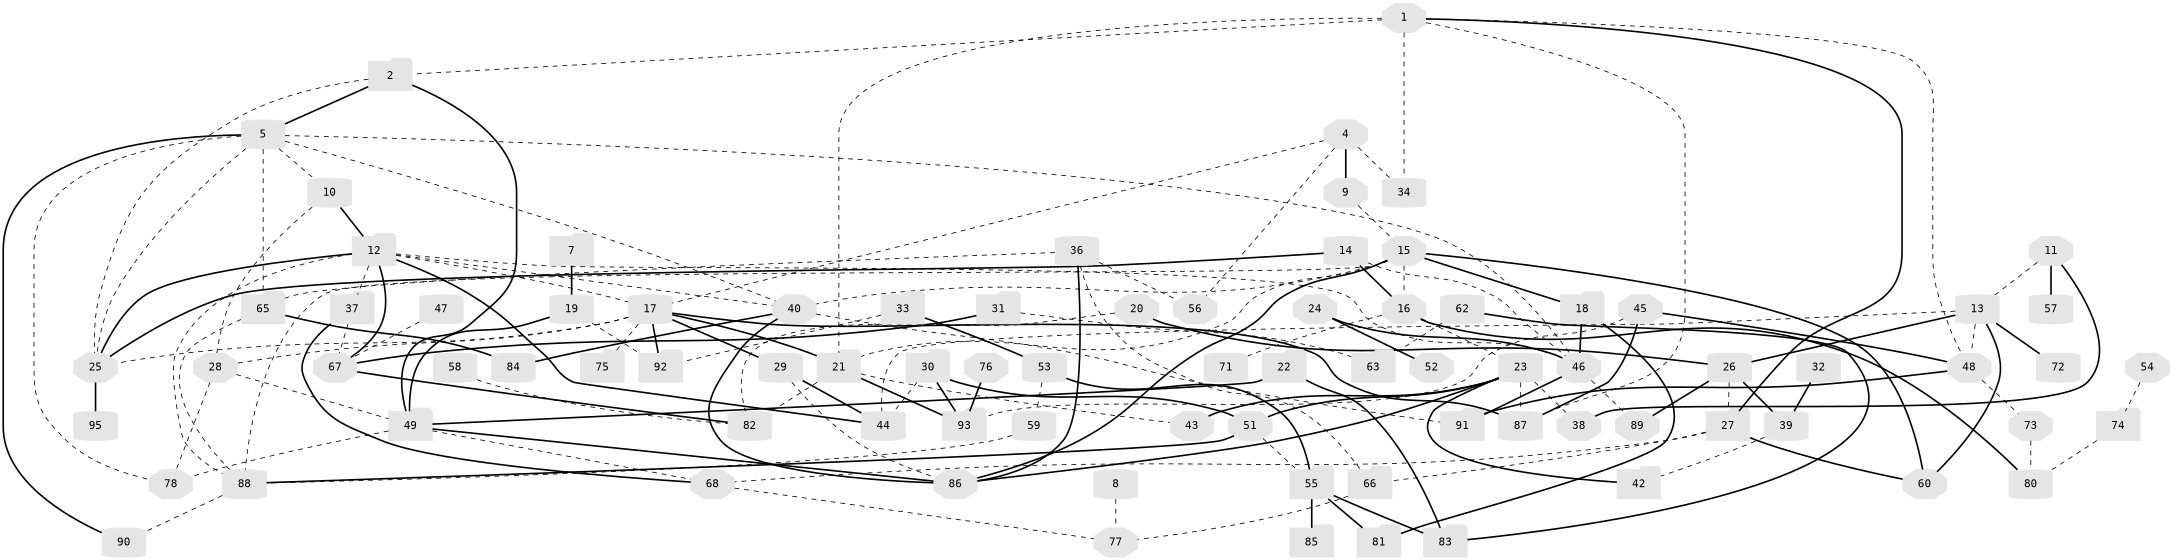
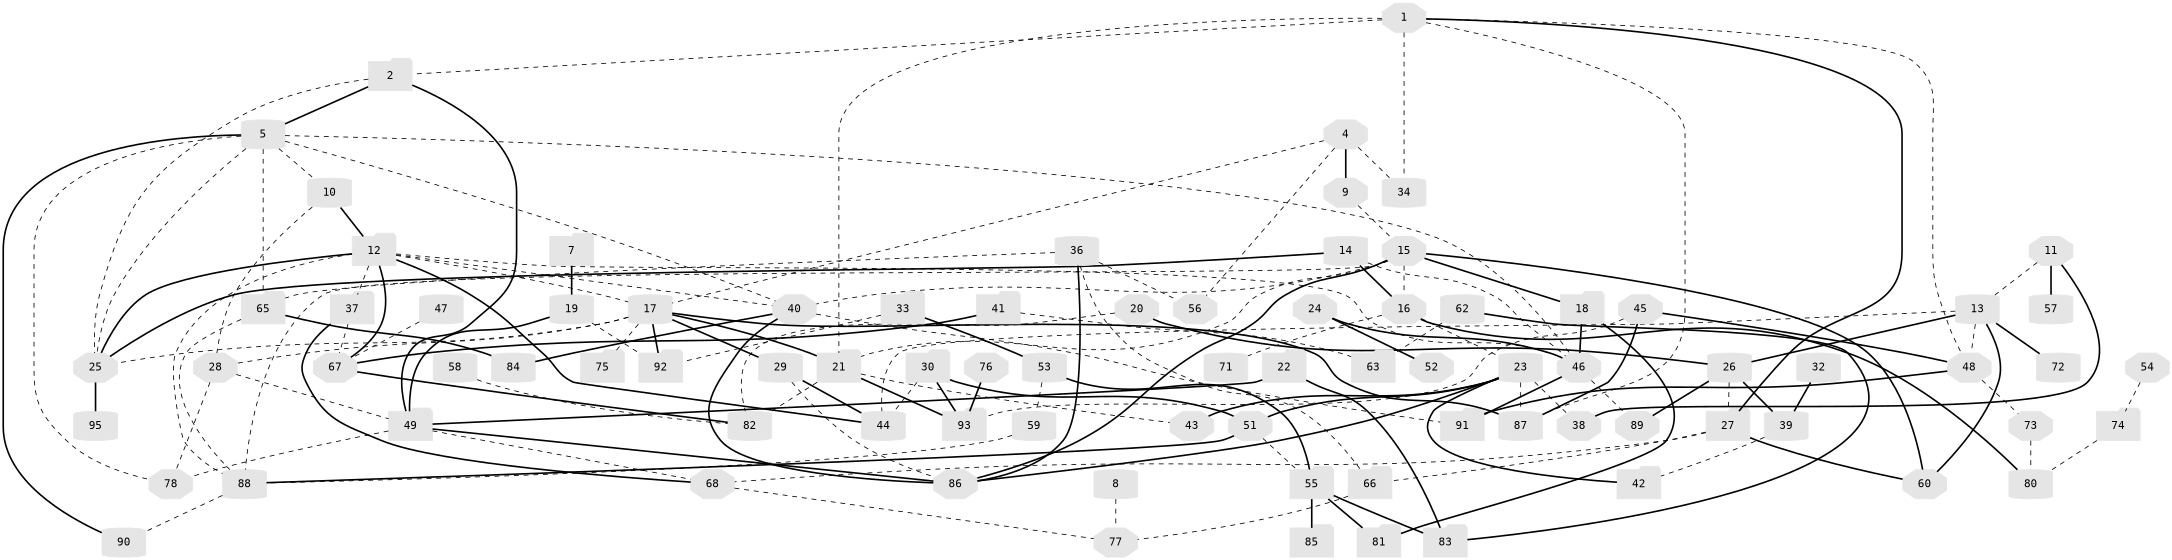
(998, 309) -> (998, 309)
